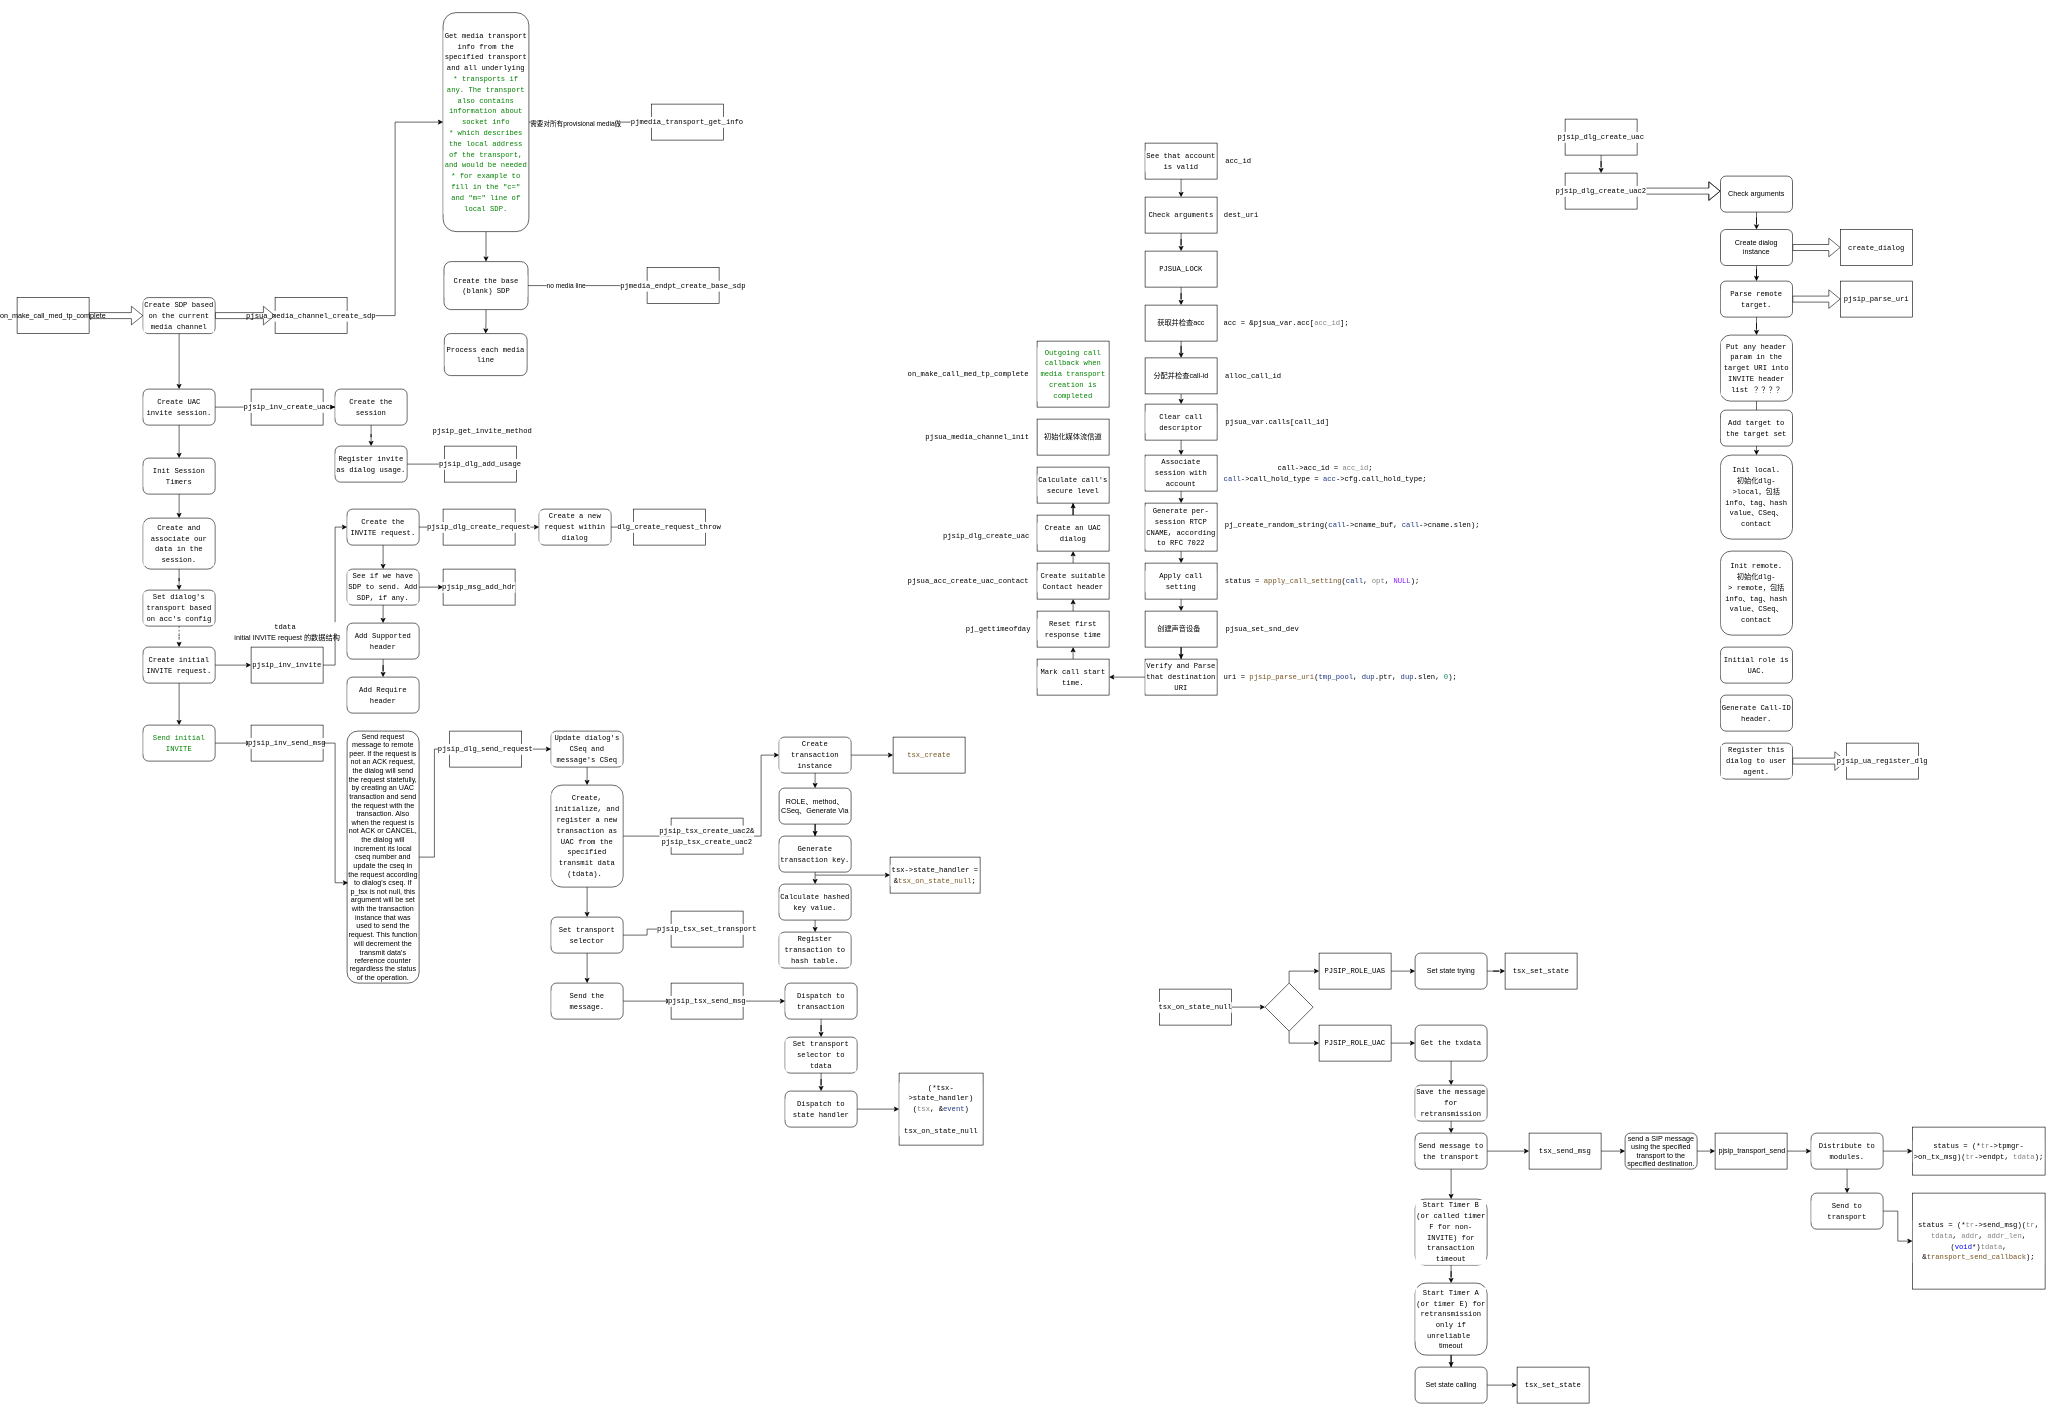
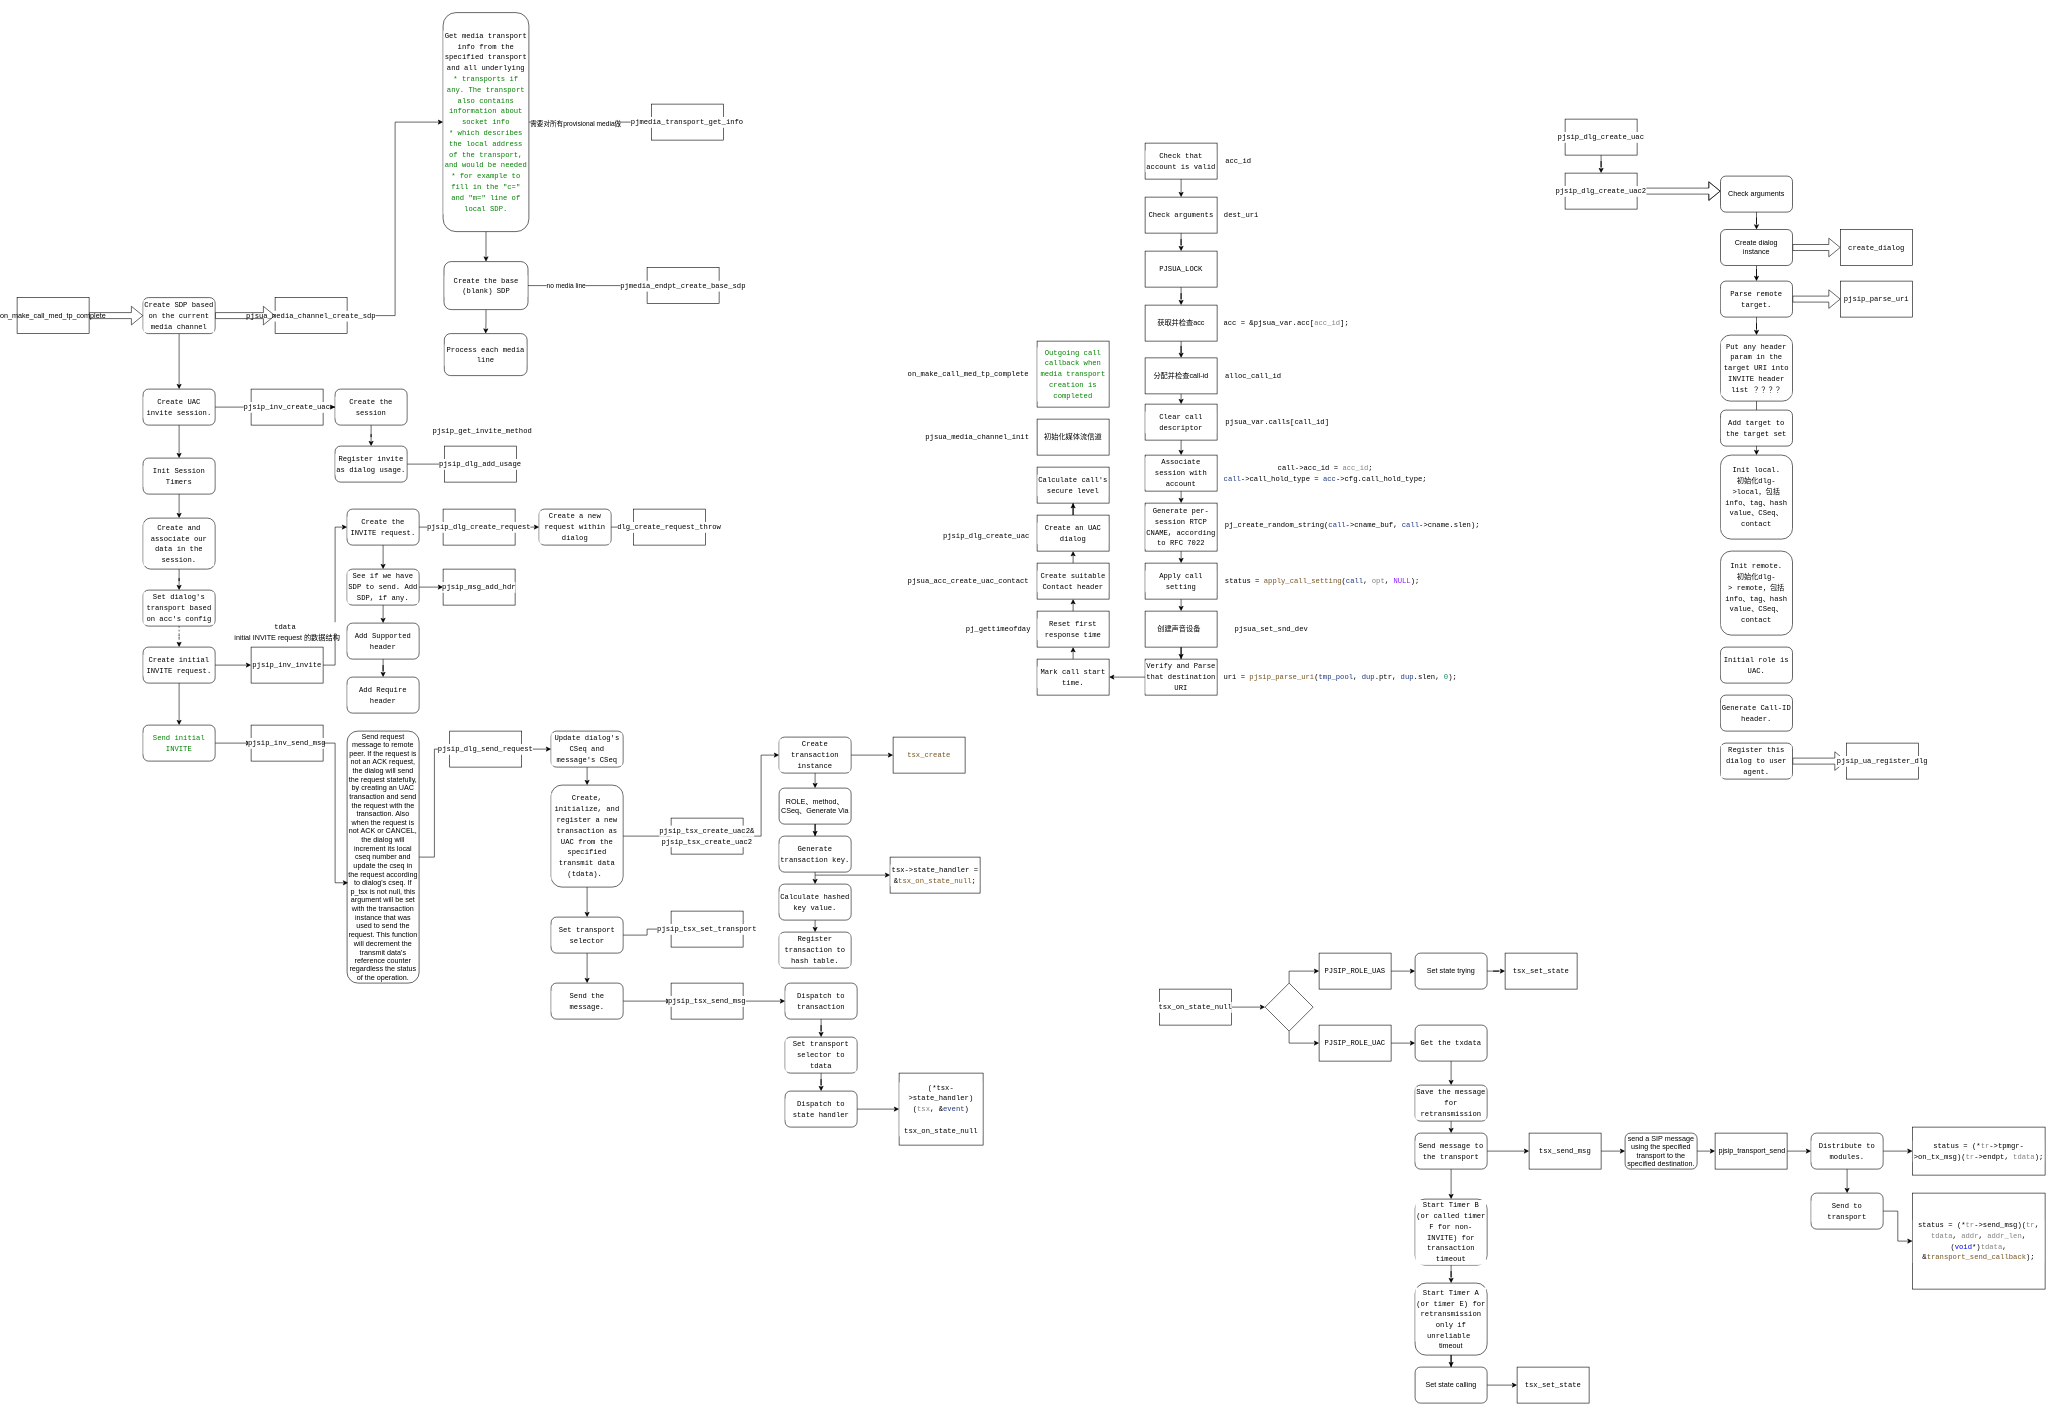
(1181, 161) -> (1181, 161)
(1262, 629) -> (1271, 629)
